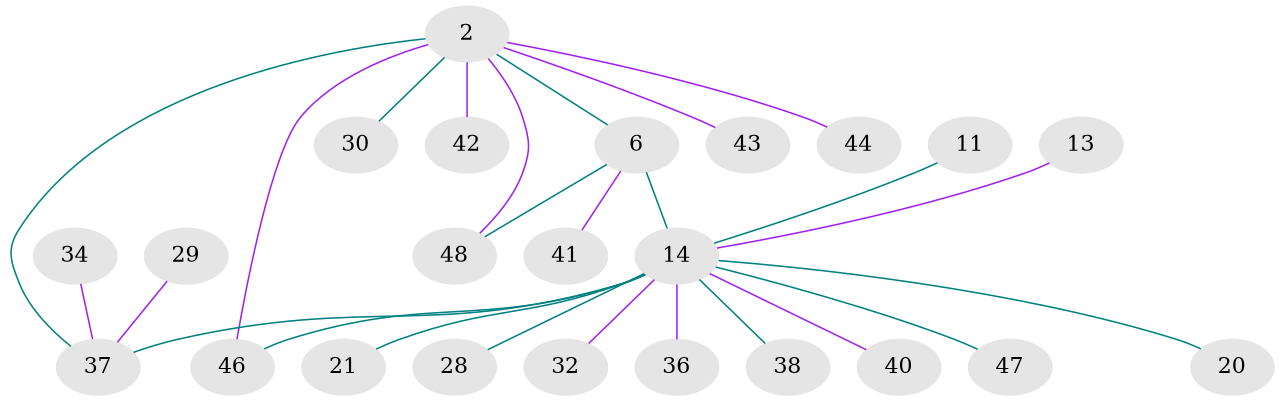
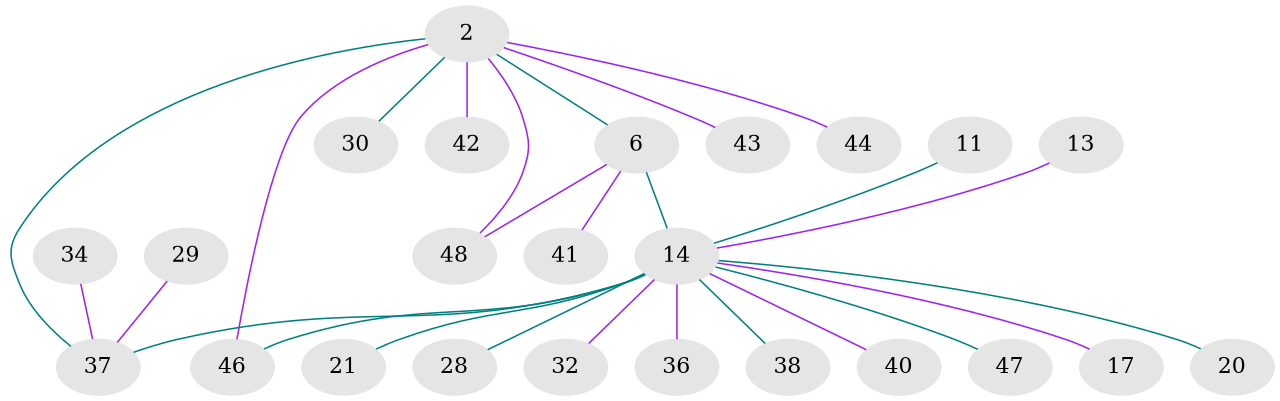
(546, 201) -> (546, 201)
none -> (1121, 367)
